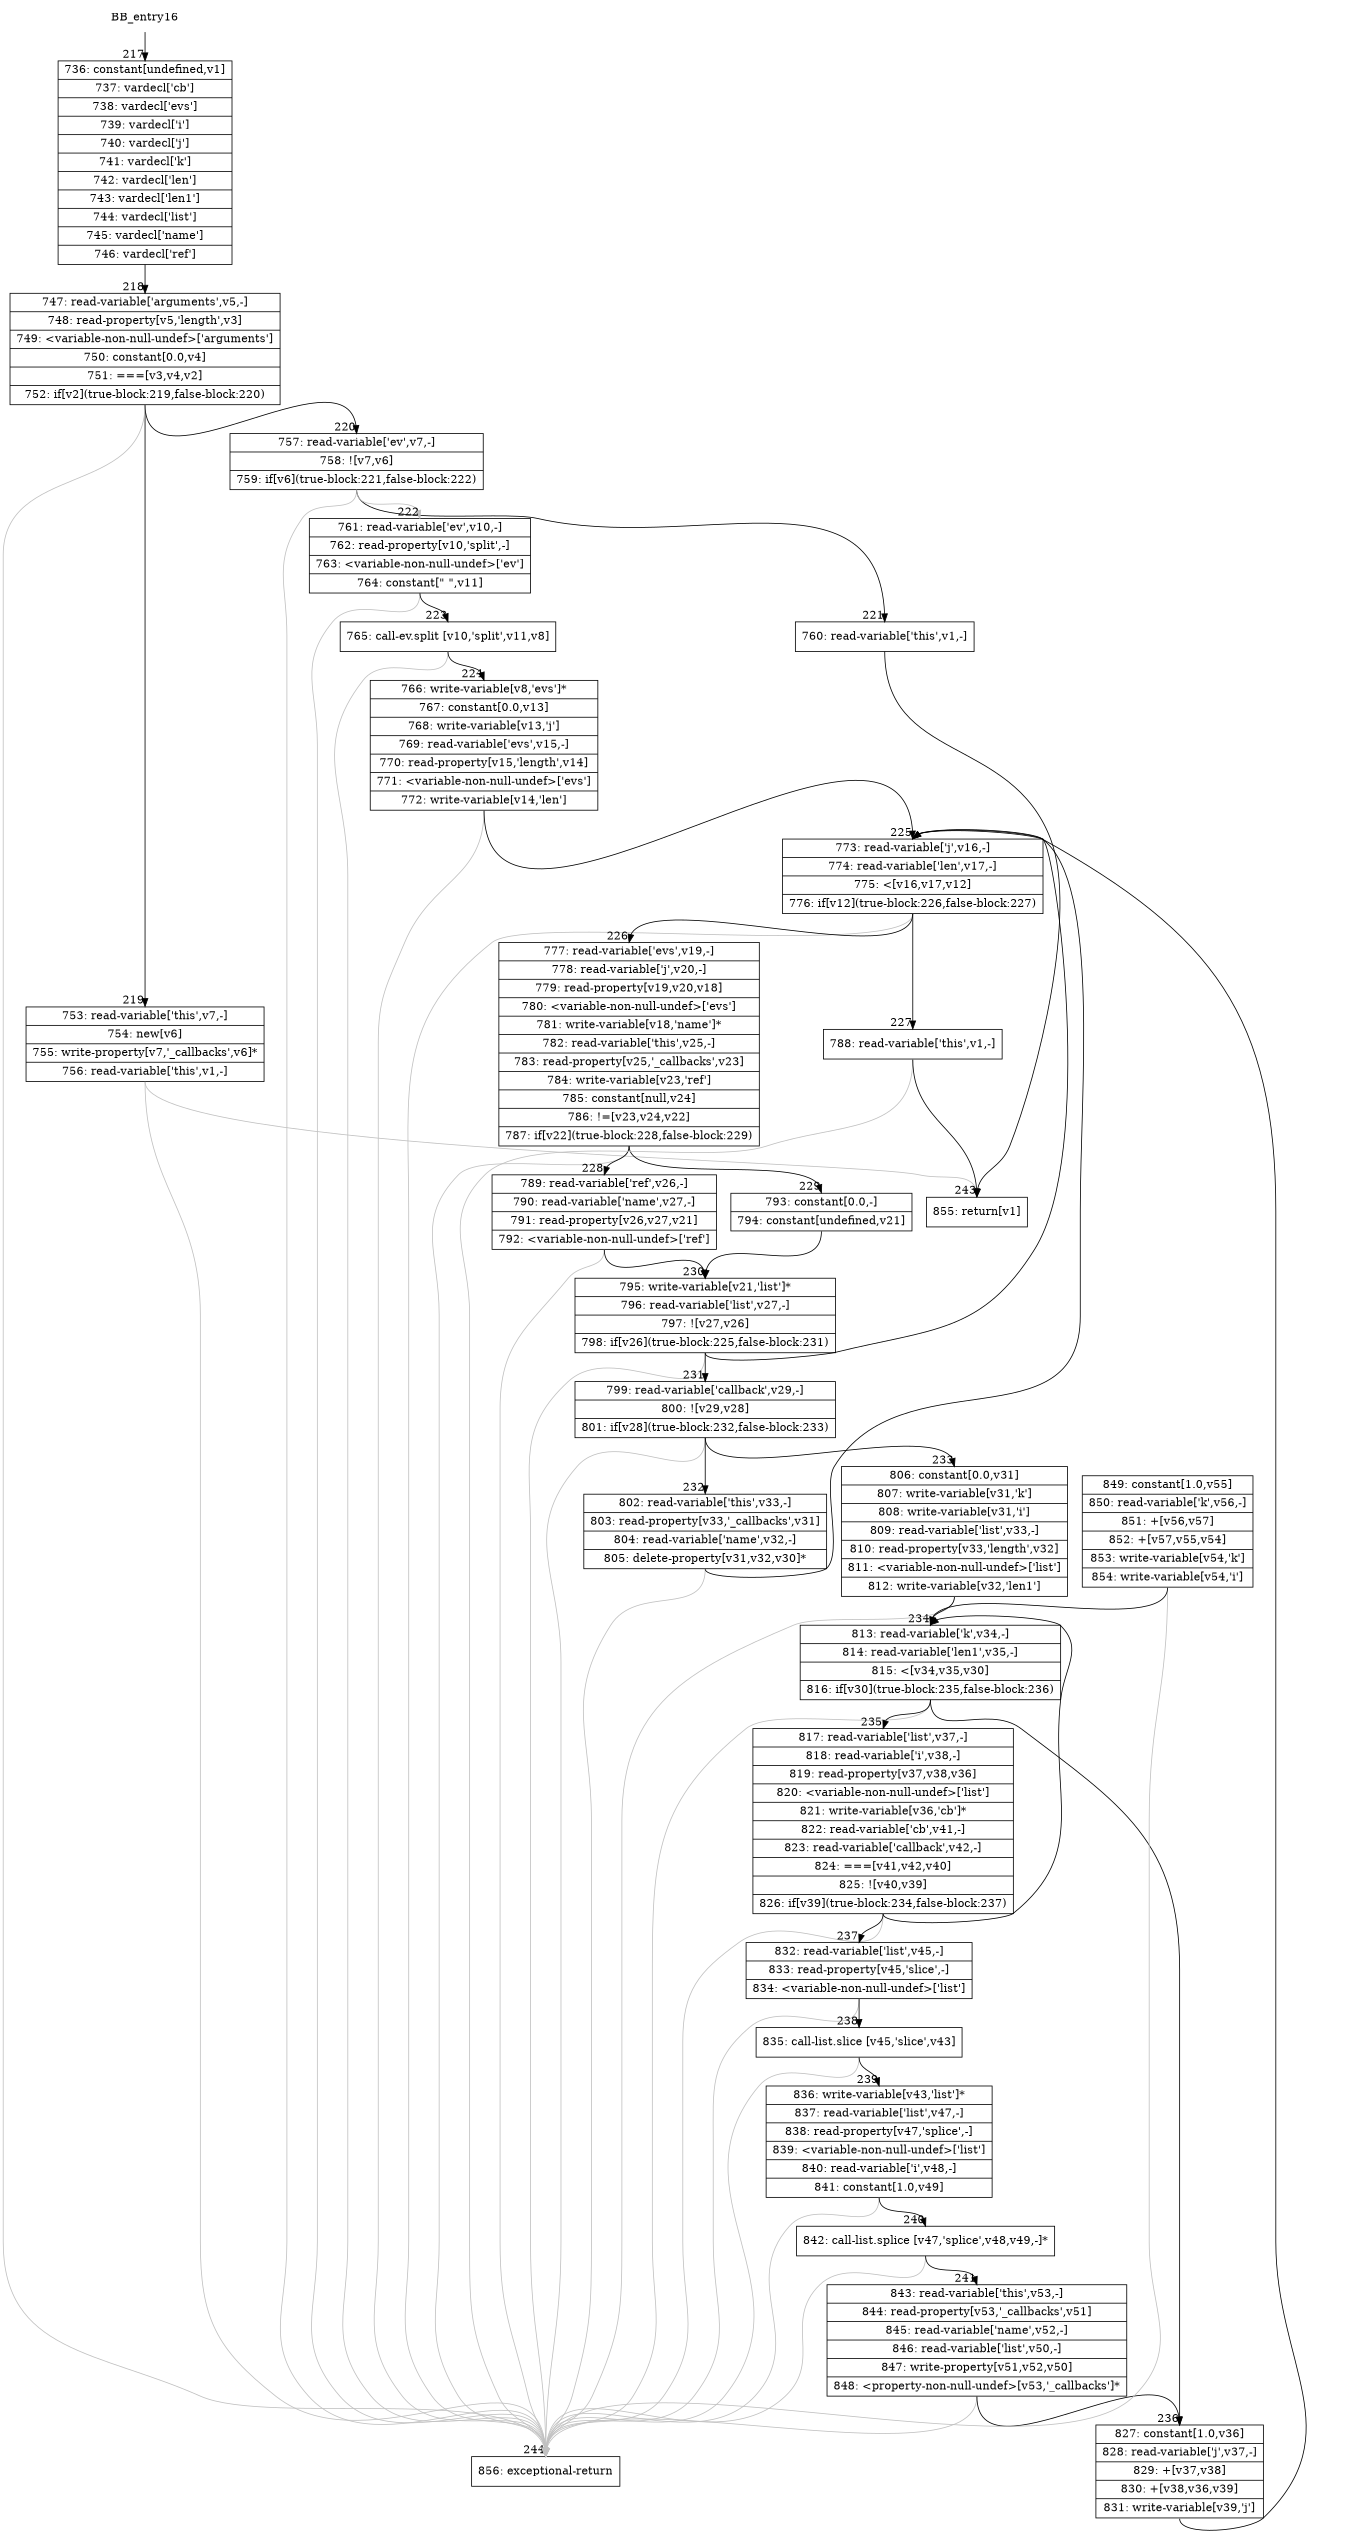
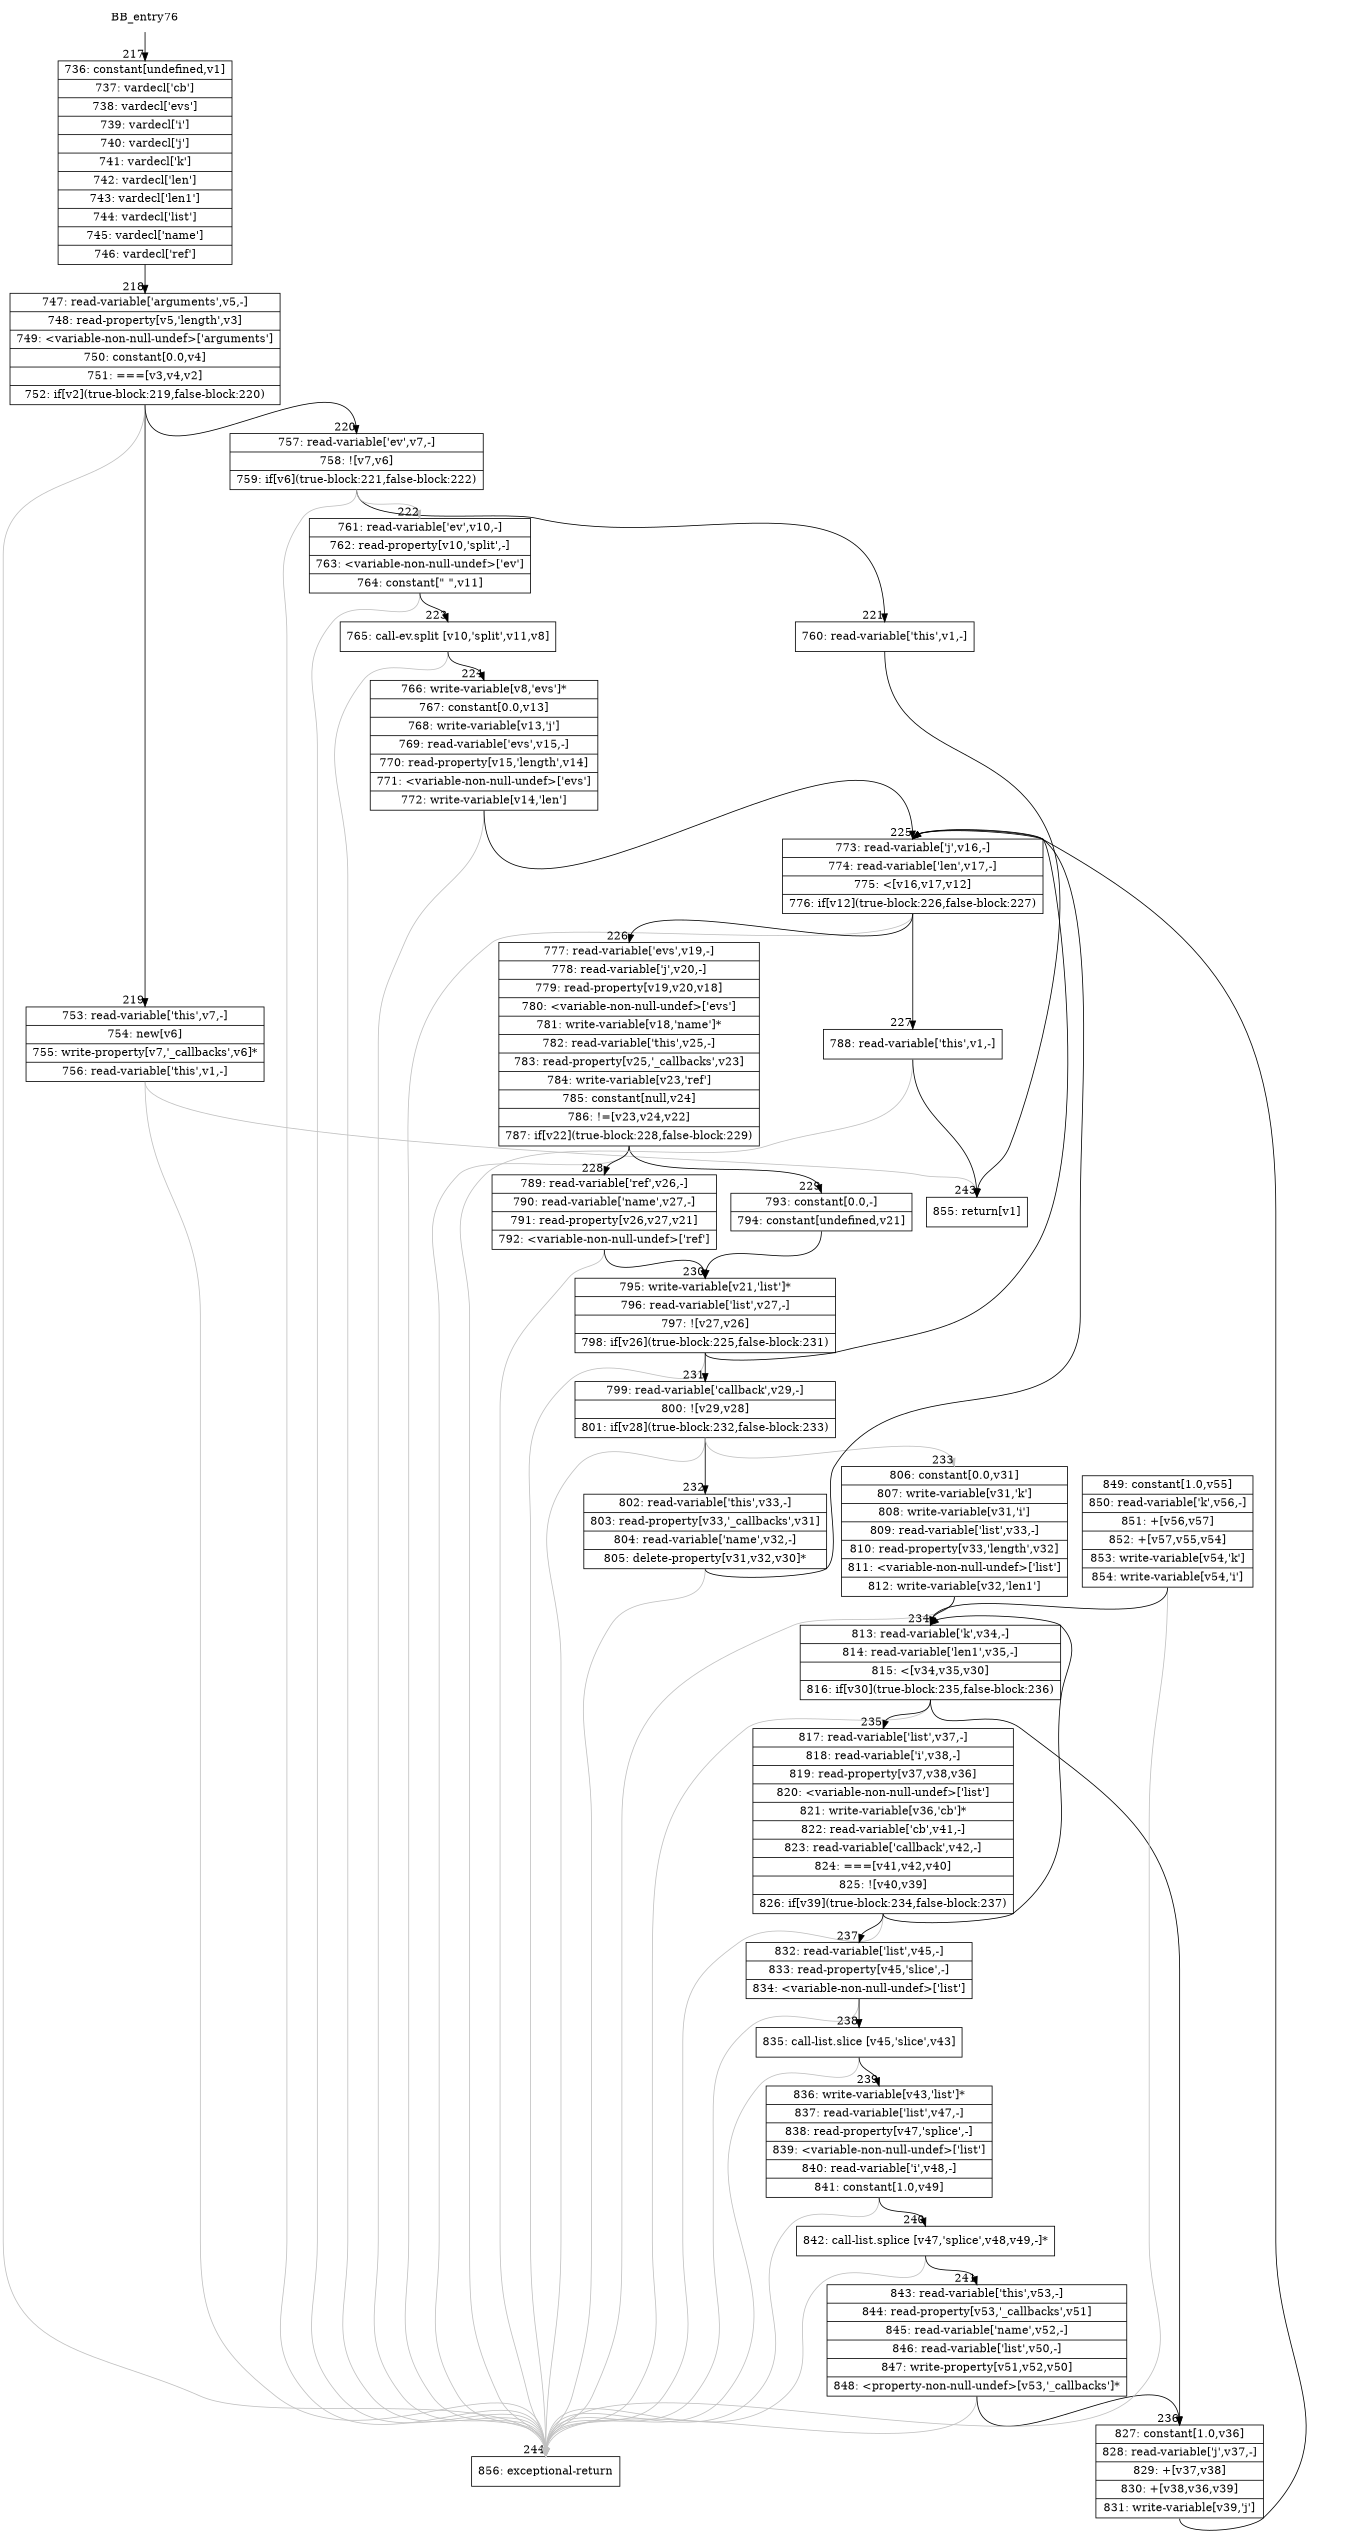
(145, 18) -> (145, 18)
(826, 1453) -> (826, 1453)
